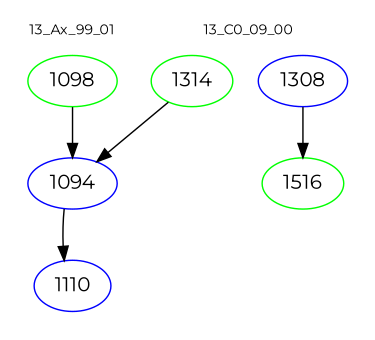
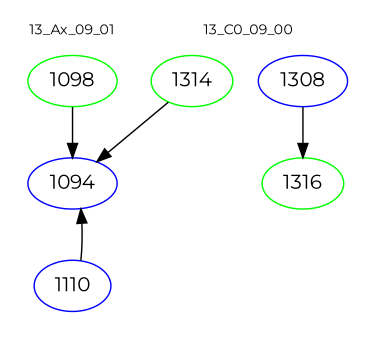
(73, 31) -> (73, 31)
(303, 183) -> (303, 183)
(63, 228) -> (82, 242)
